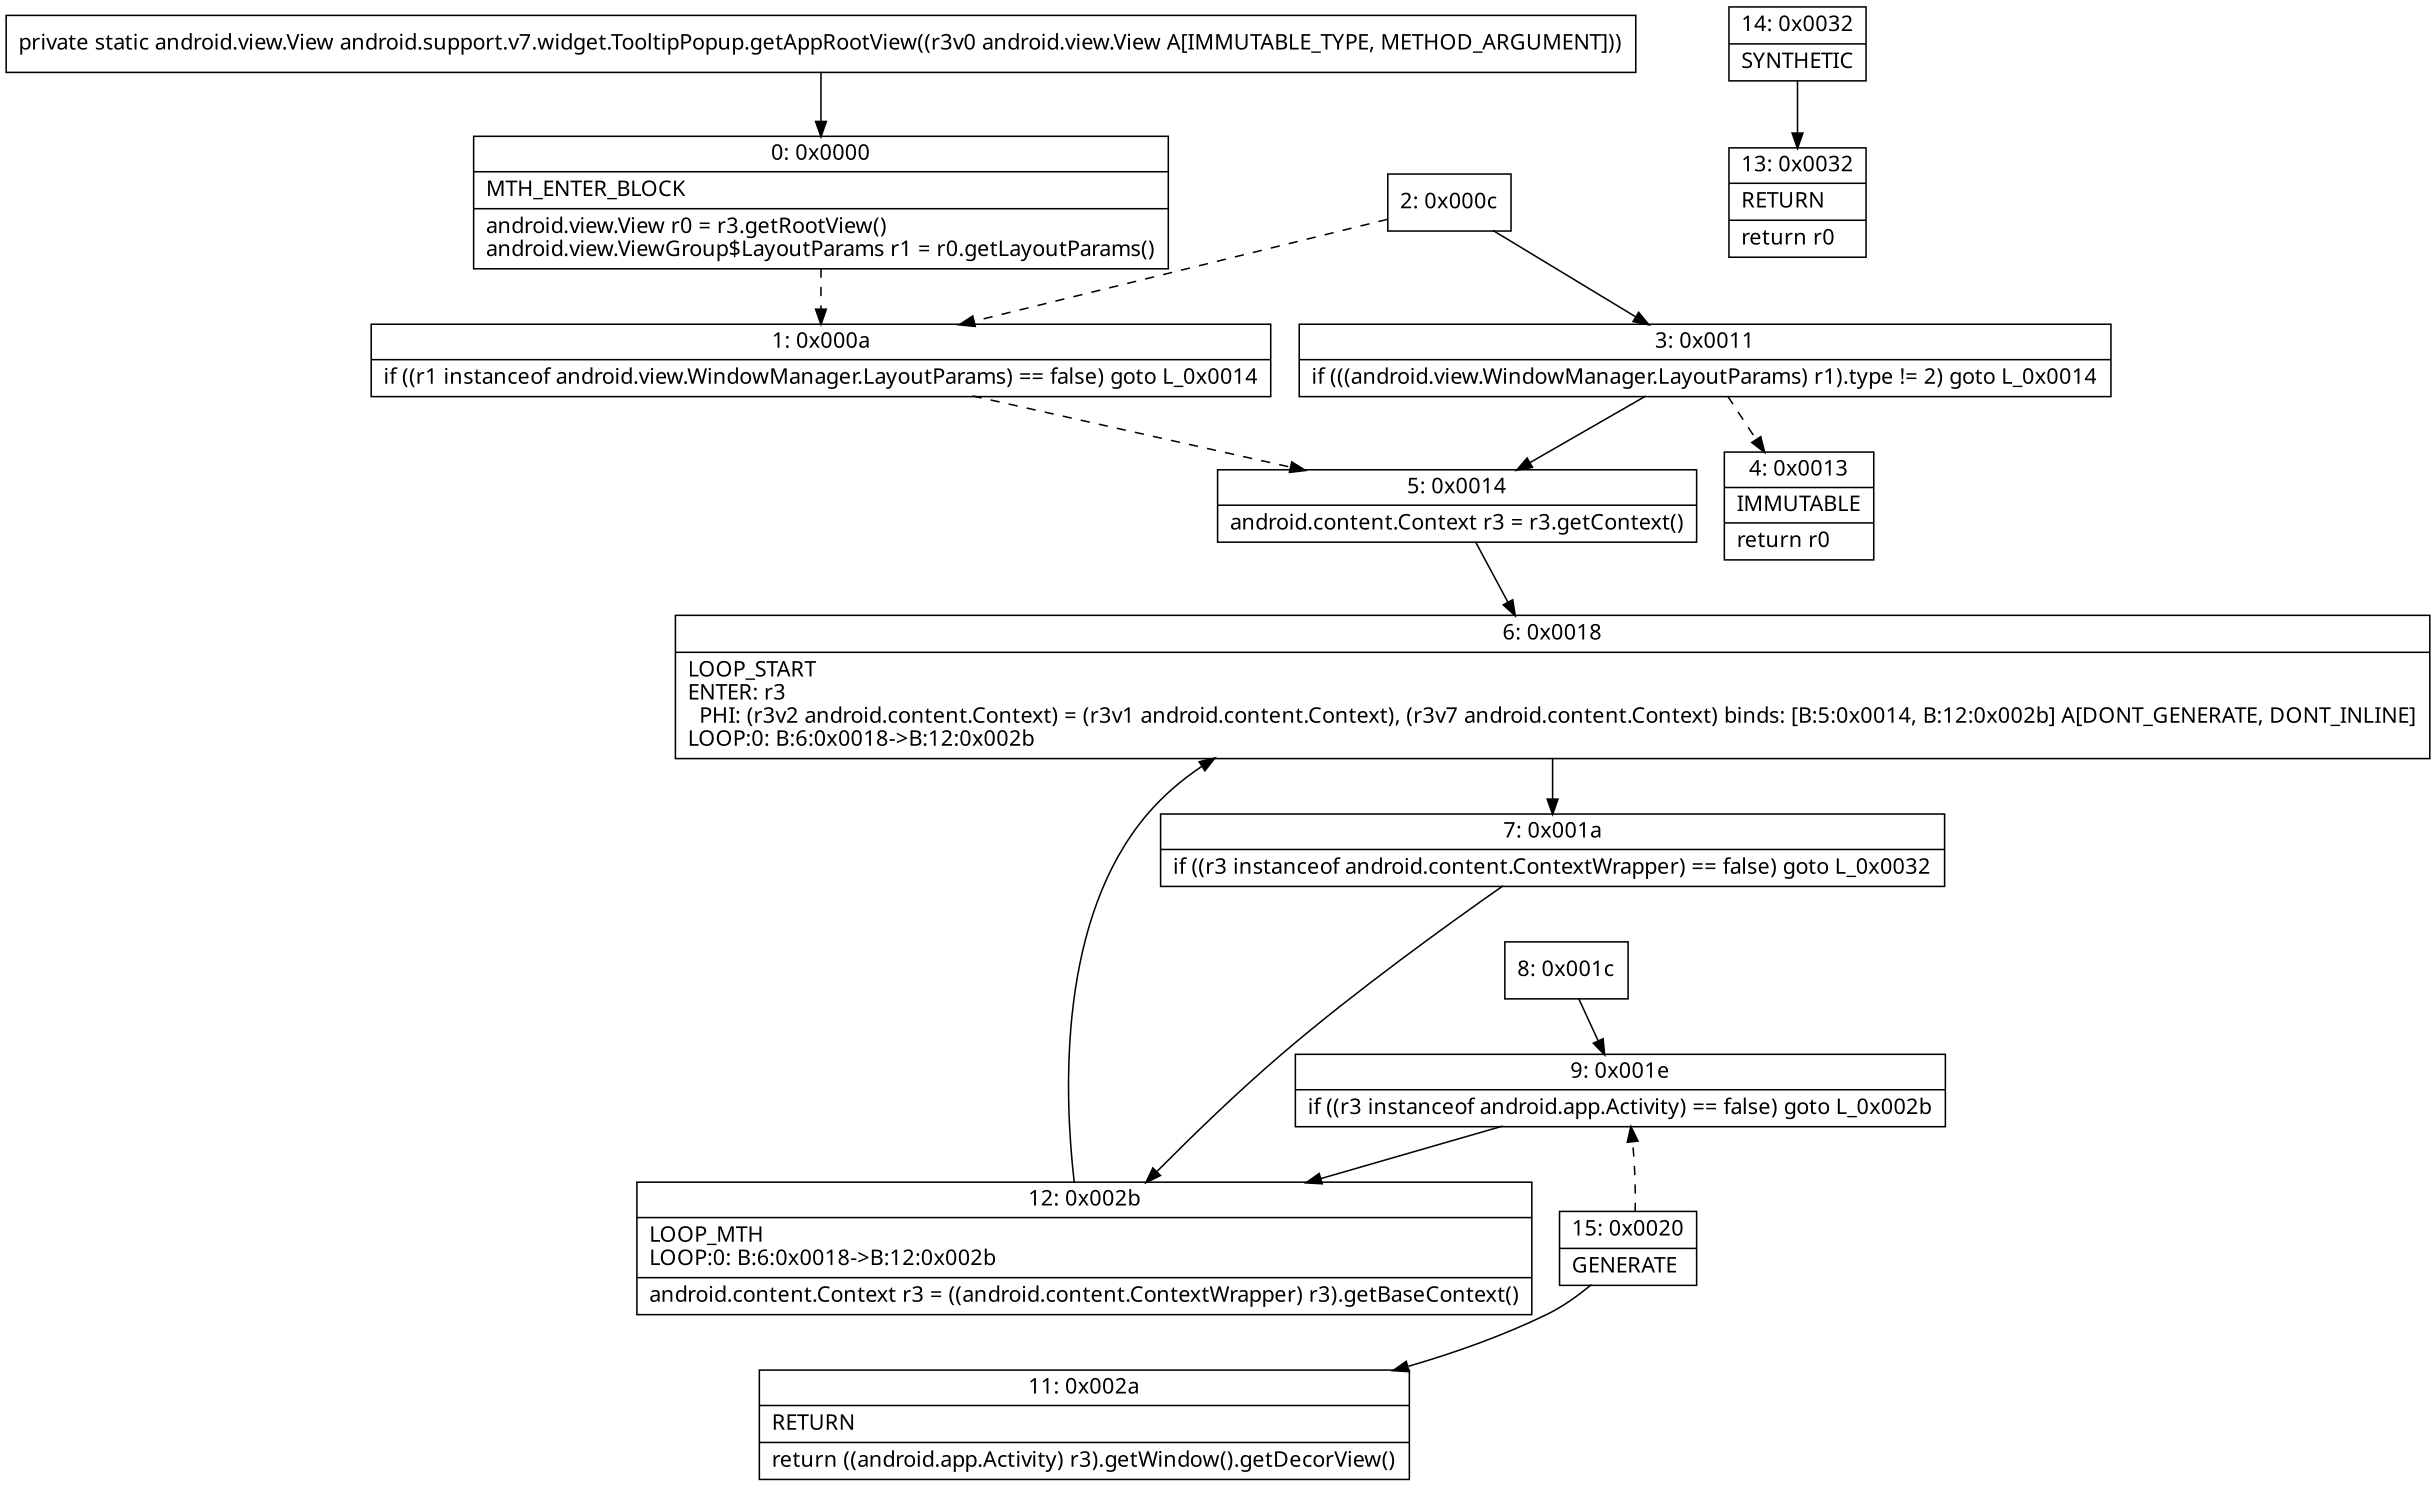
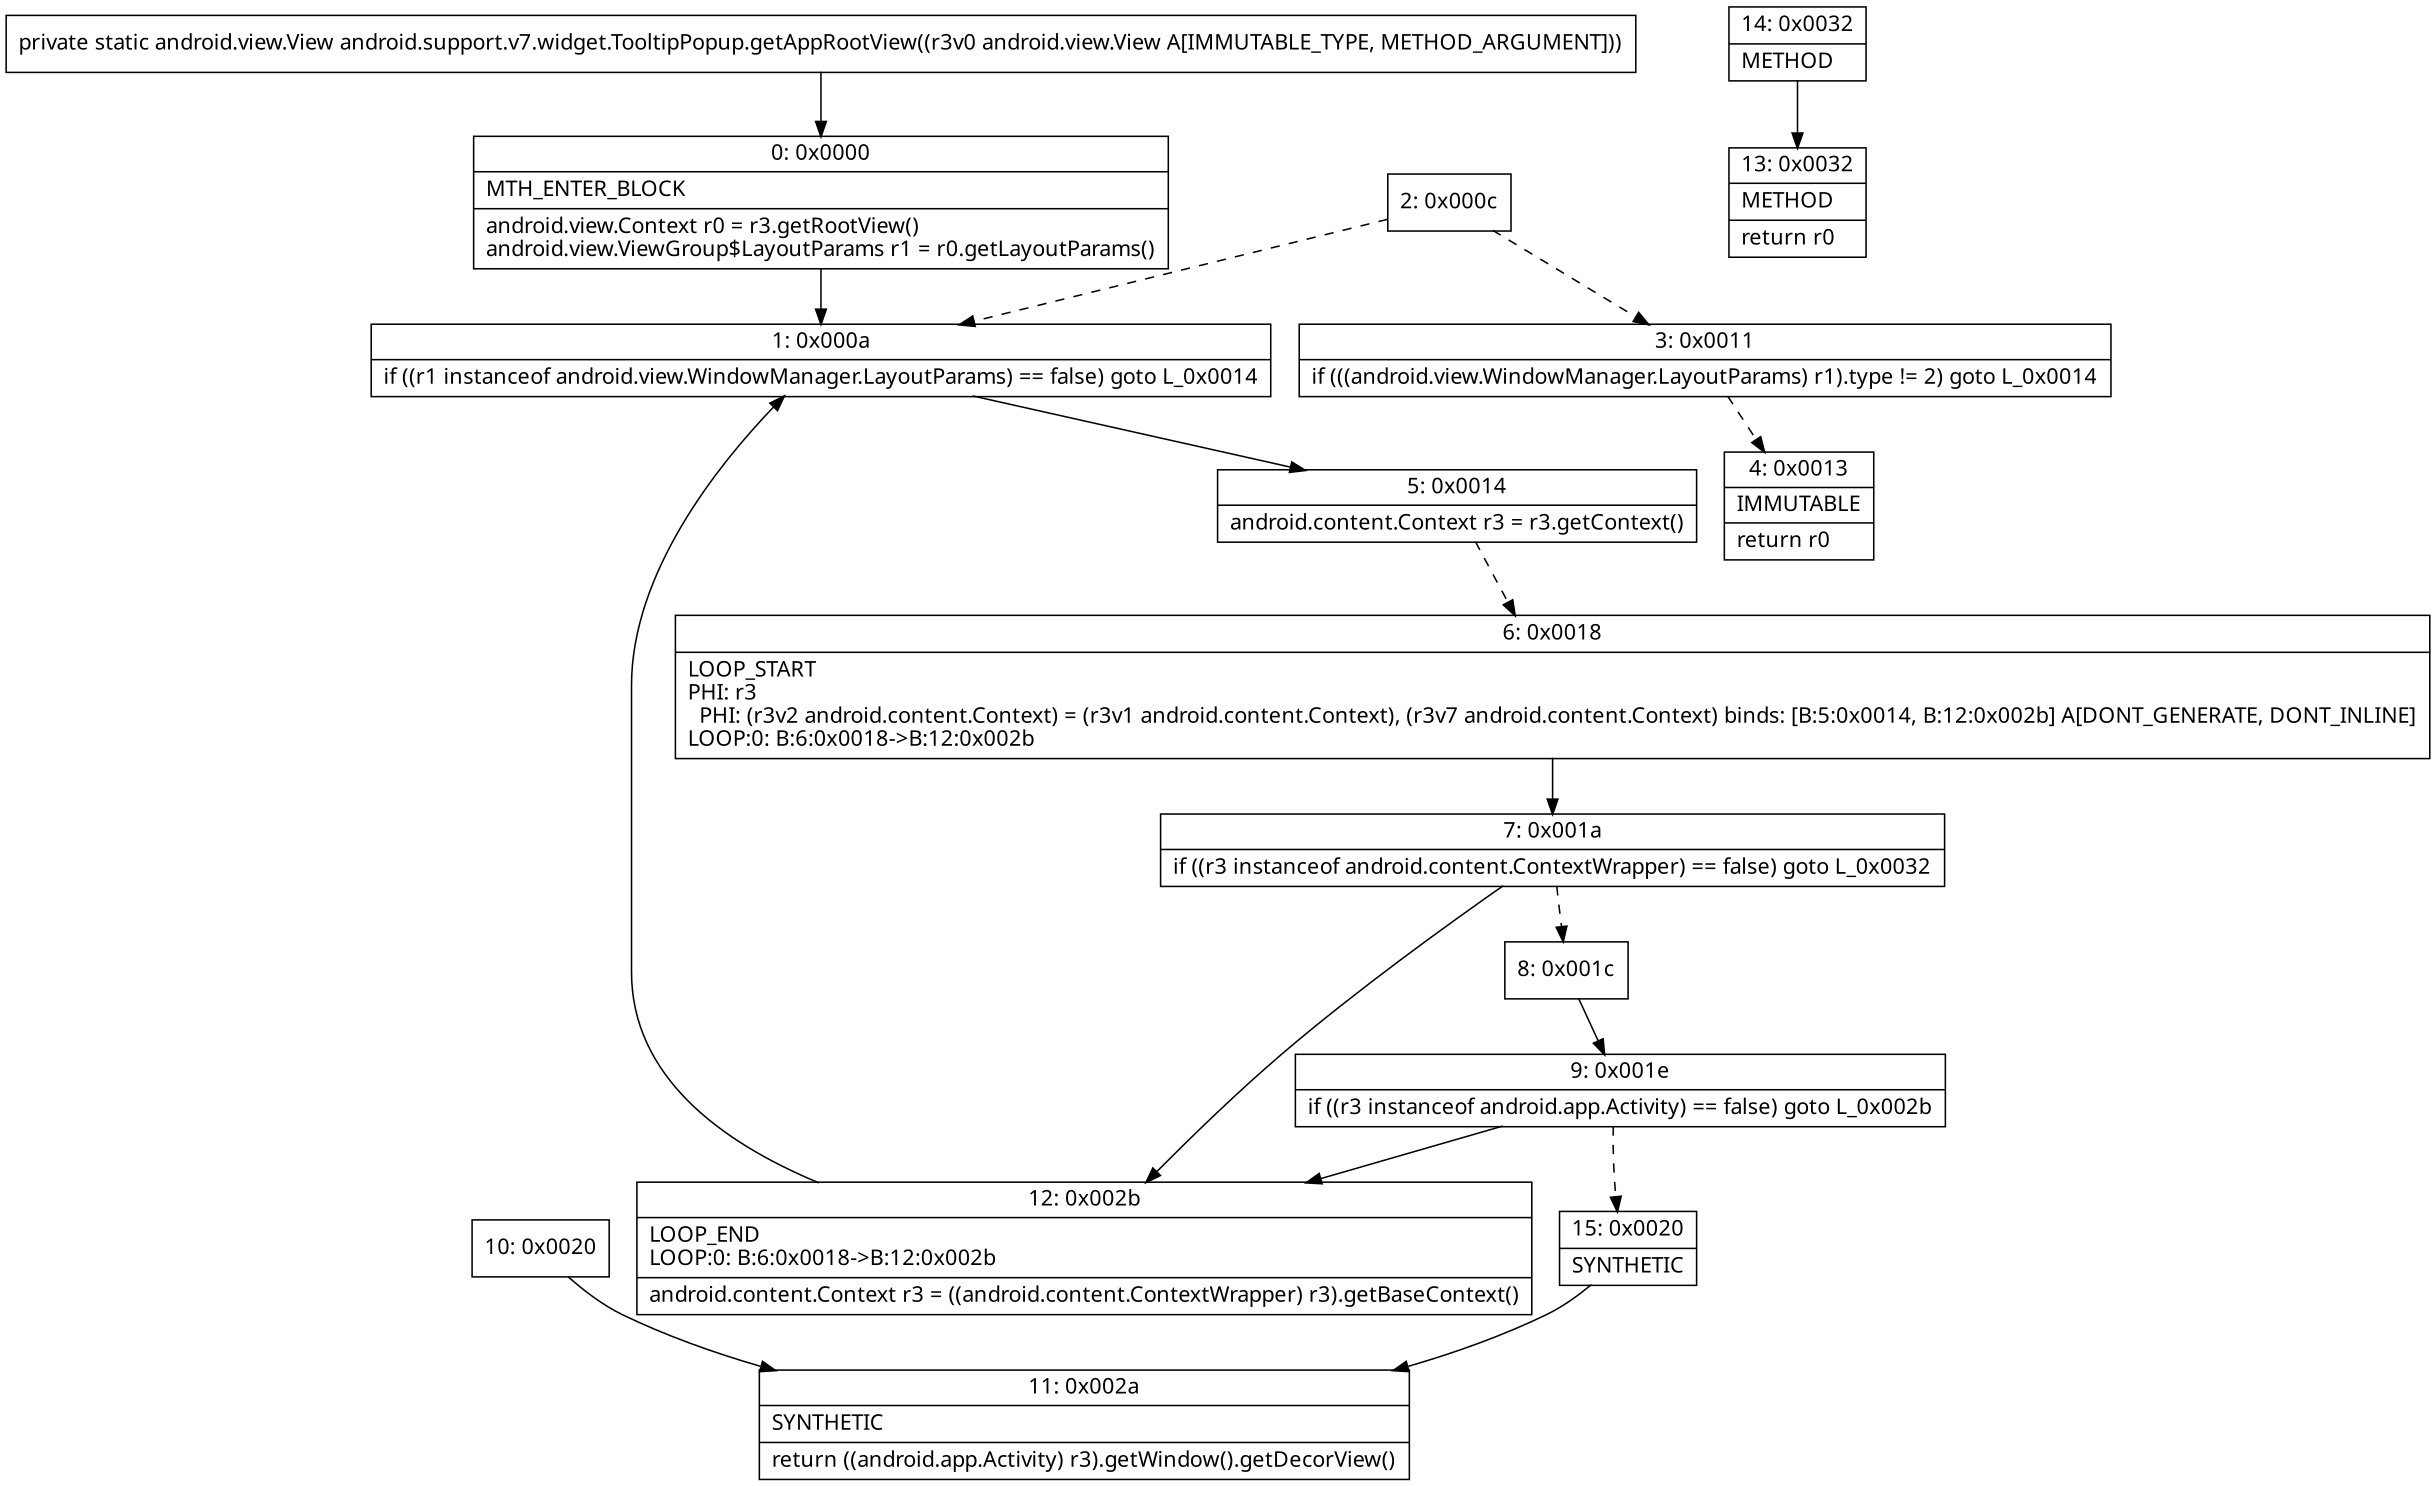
(1798, 62) -> (1788, 62)
(1784, 201) -> (1788, 201)
(687, 226) -> (703, 226)
(1564, 273) -> (1564, 273)
(821, 289) -> (821, 289)
(1588, 429) -> none
(1131, 431) -> (1131, 431)
(1492, 572) -> (1492, 572)
(740, 693) -> (725, 693)
none -> (1559, 906)
(1082, 955) -> (632, 819)
(1635, 1177) -> (1614, 1161)
(707, 1235) -> (705, 1235)
none -> (541, 1248)
(1625, 1266) -> (1628, 1266)
(814, 1423) -> (828, 1423)
